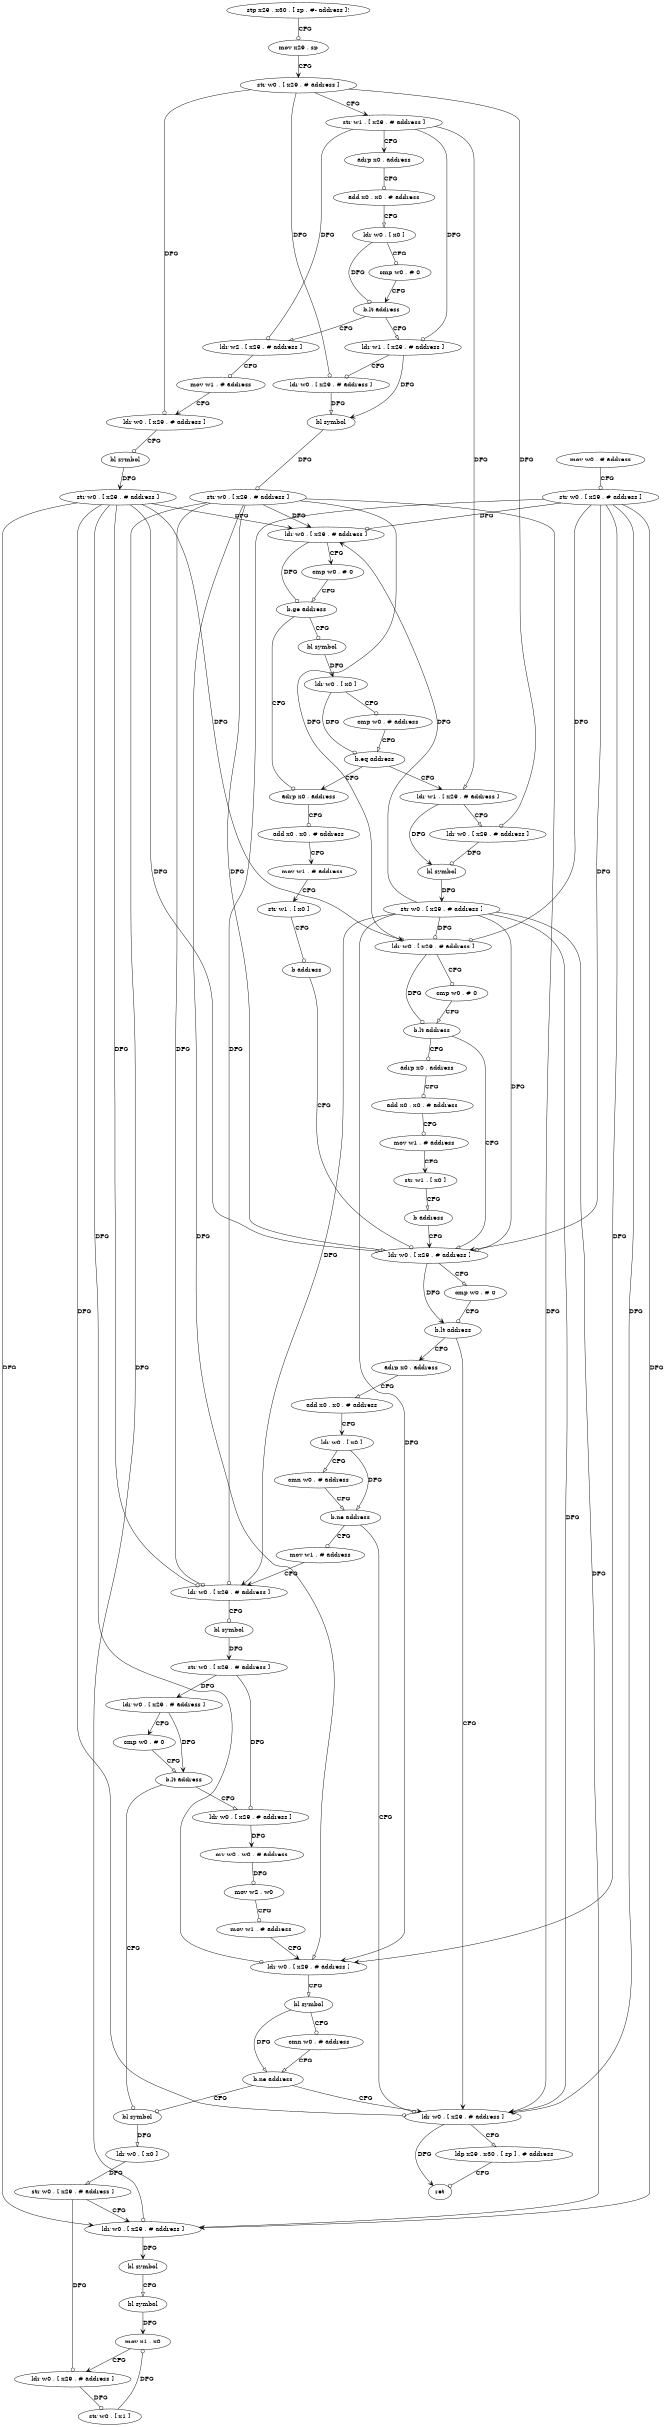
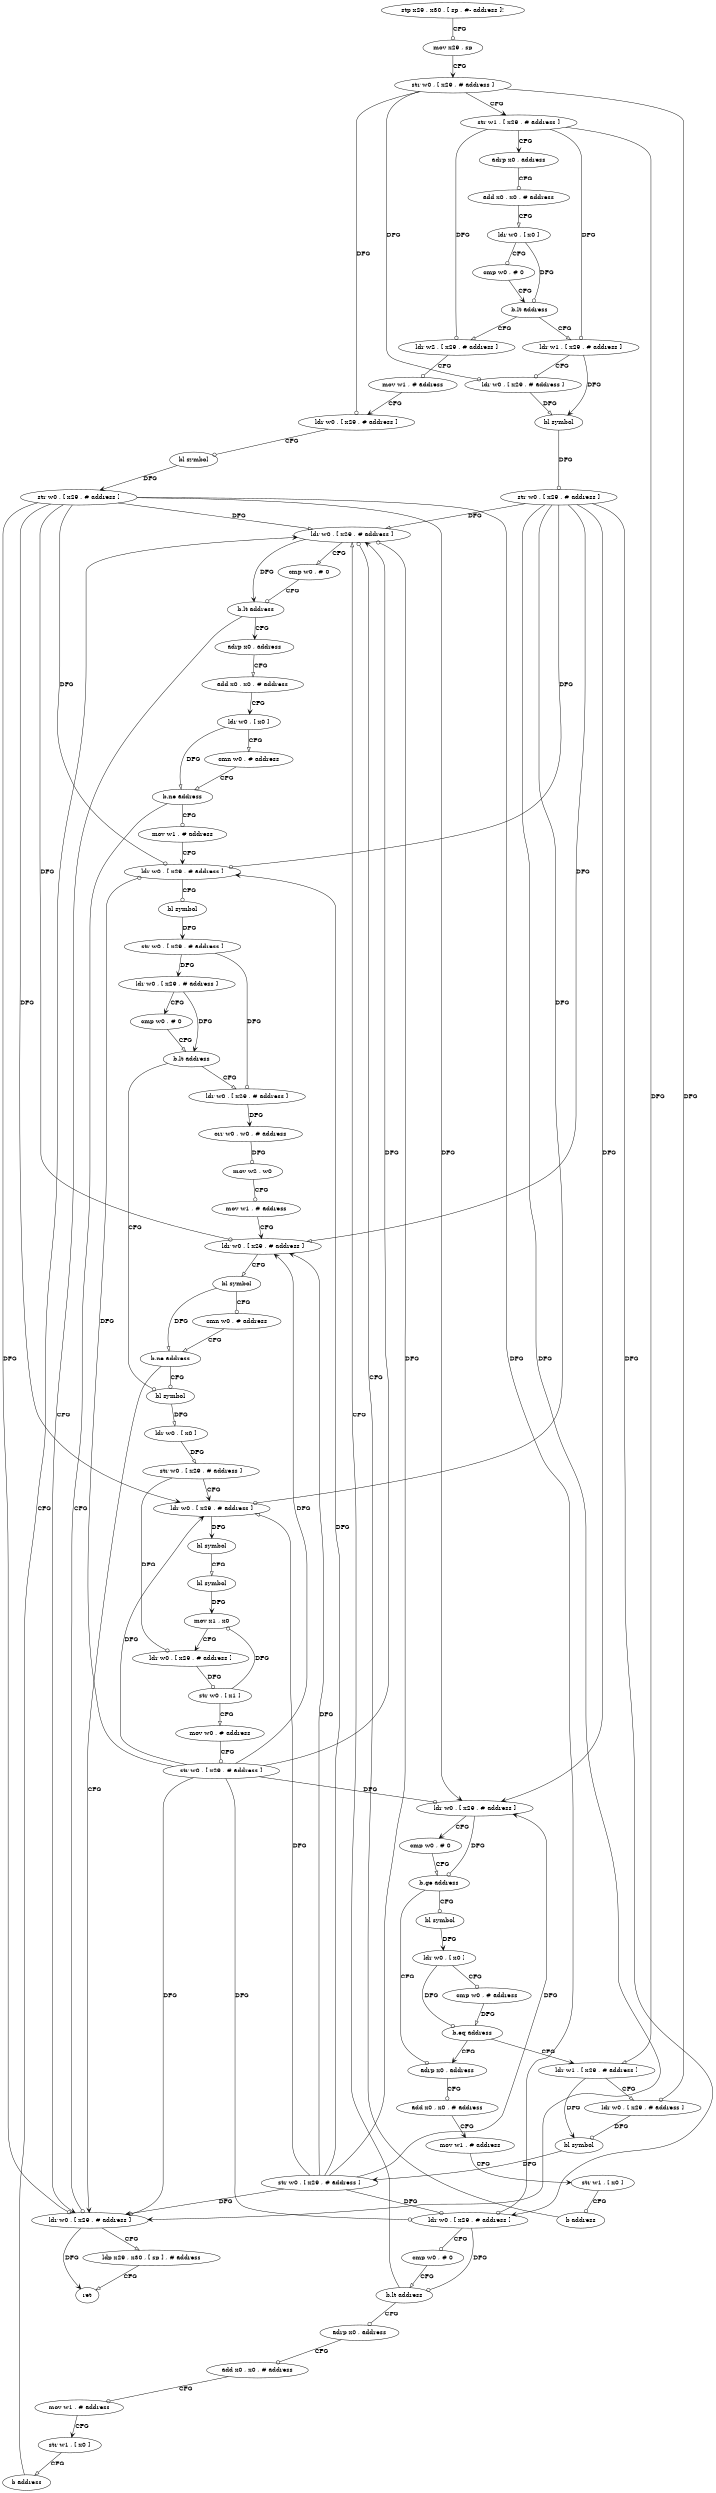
(389, 741) -> (488, 2014)
none -> (220, 1713)
(472, 2174) -> (119, 2277)
